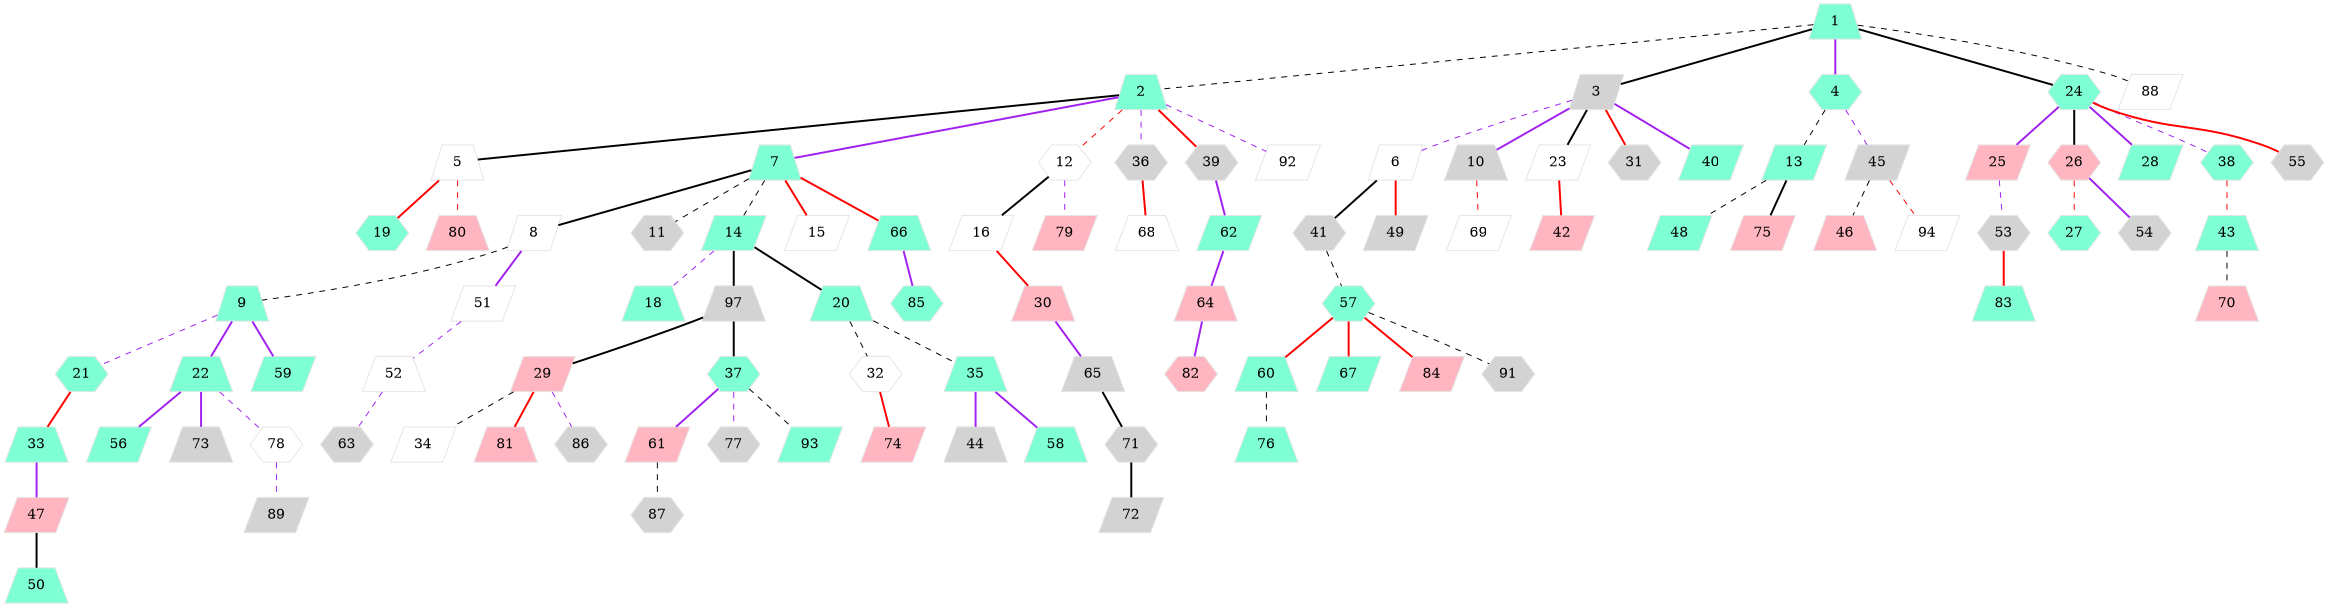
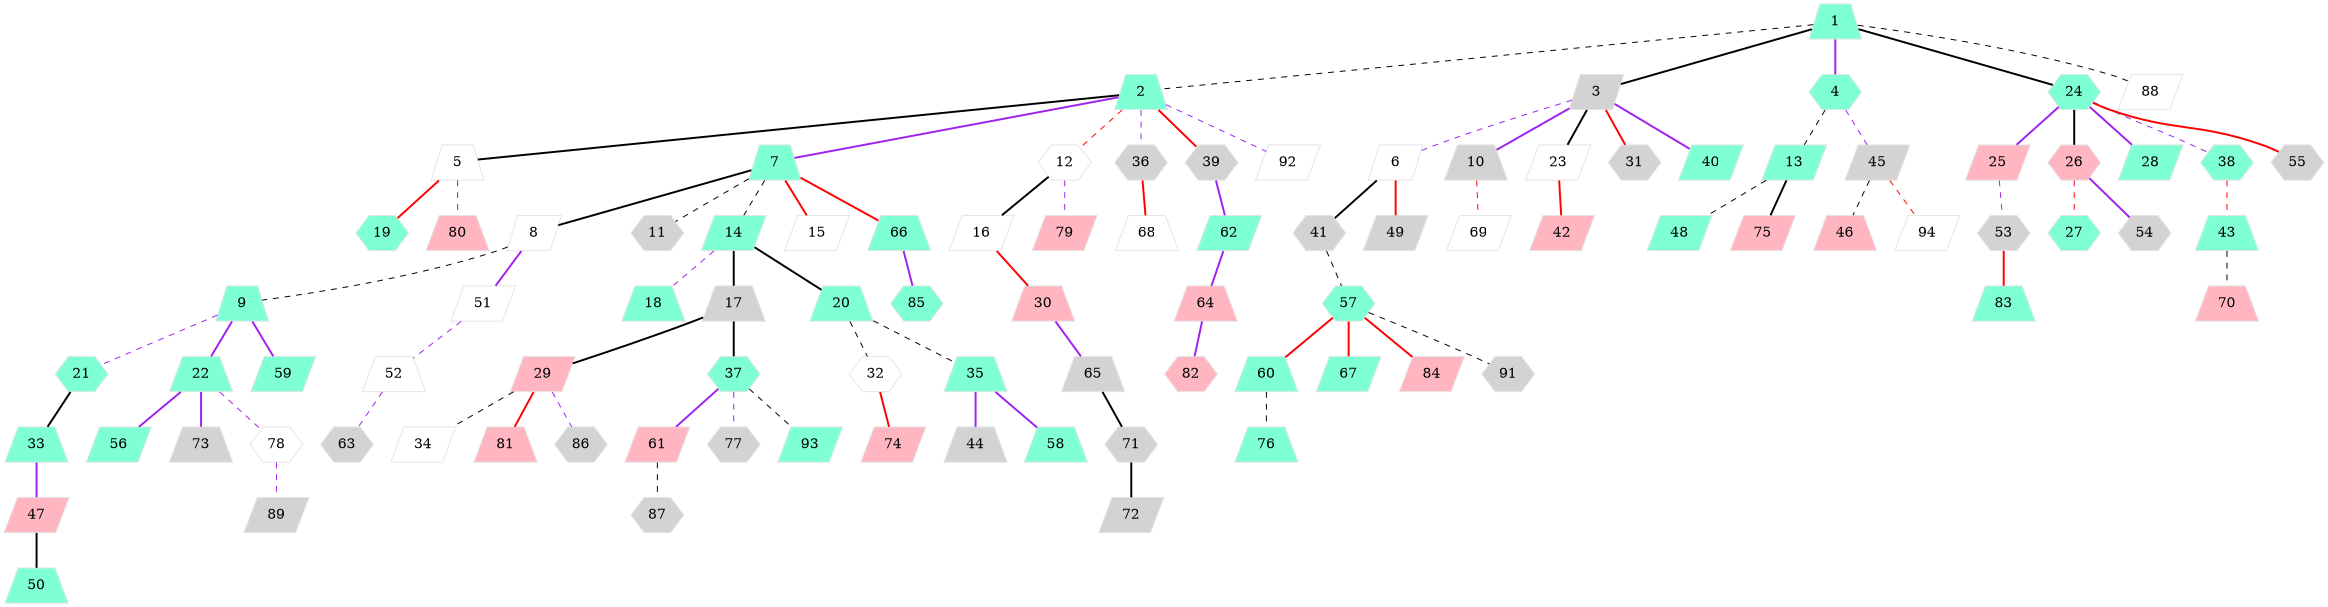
(734, 304) -> (734, 304)
(59, 409) -> (59, 409)
